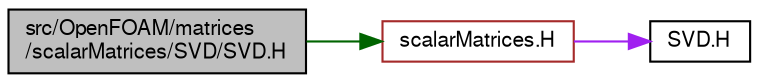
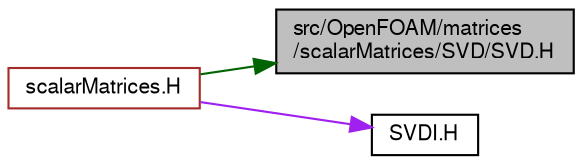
(333, 41) -> (228, 70)
(700, 41) -> (425, 135)
